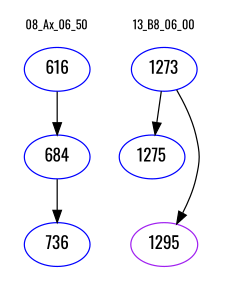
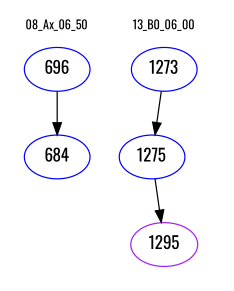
(164, 26) -> (164, 26)
(57, 69) -> (57, 69)
(199, 151) -> (157, 194)
(57, 245) -> none
